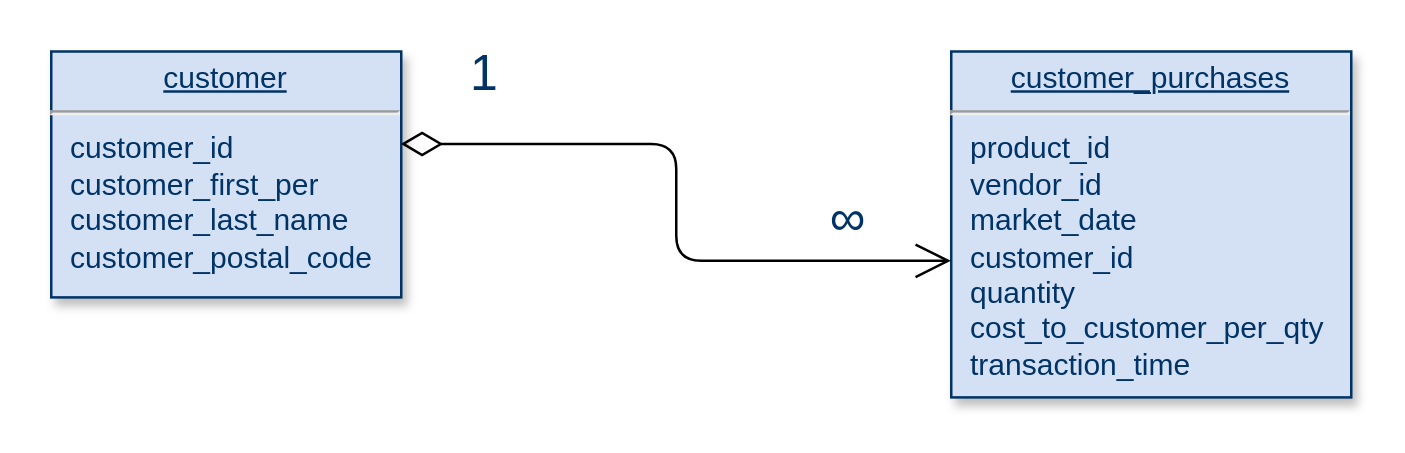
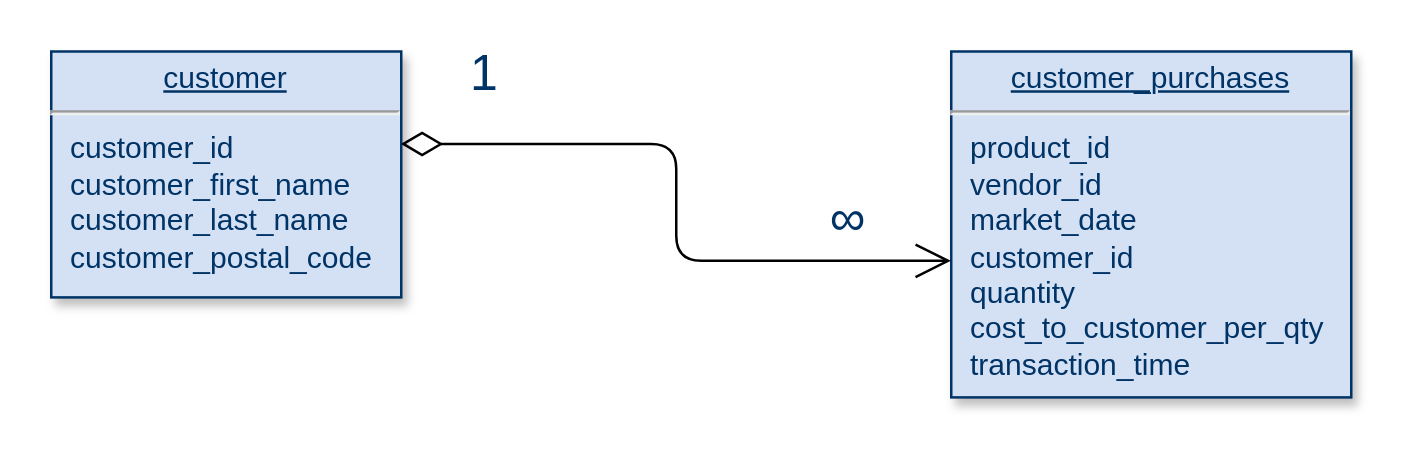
(215, 141) -> (215, 141)
